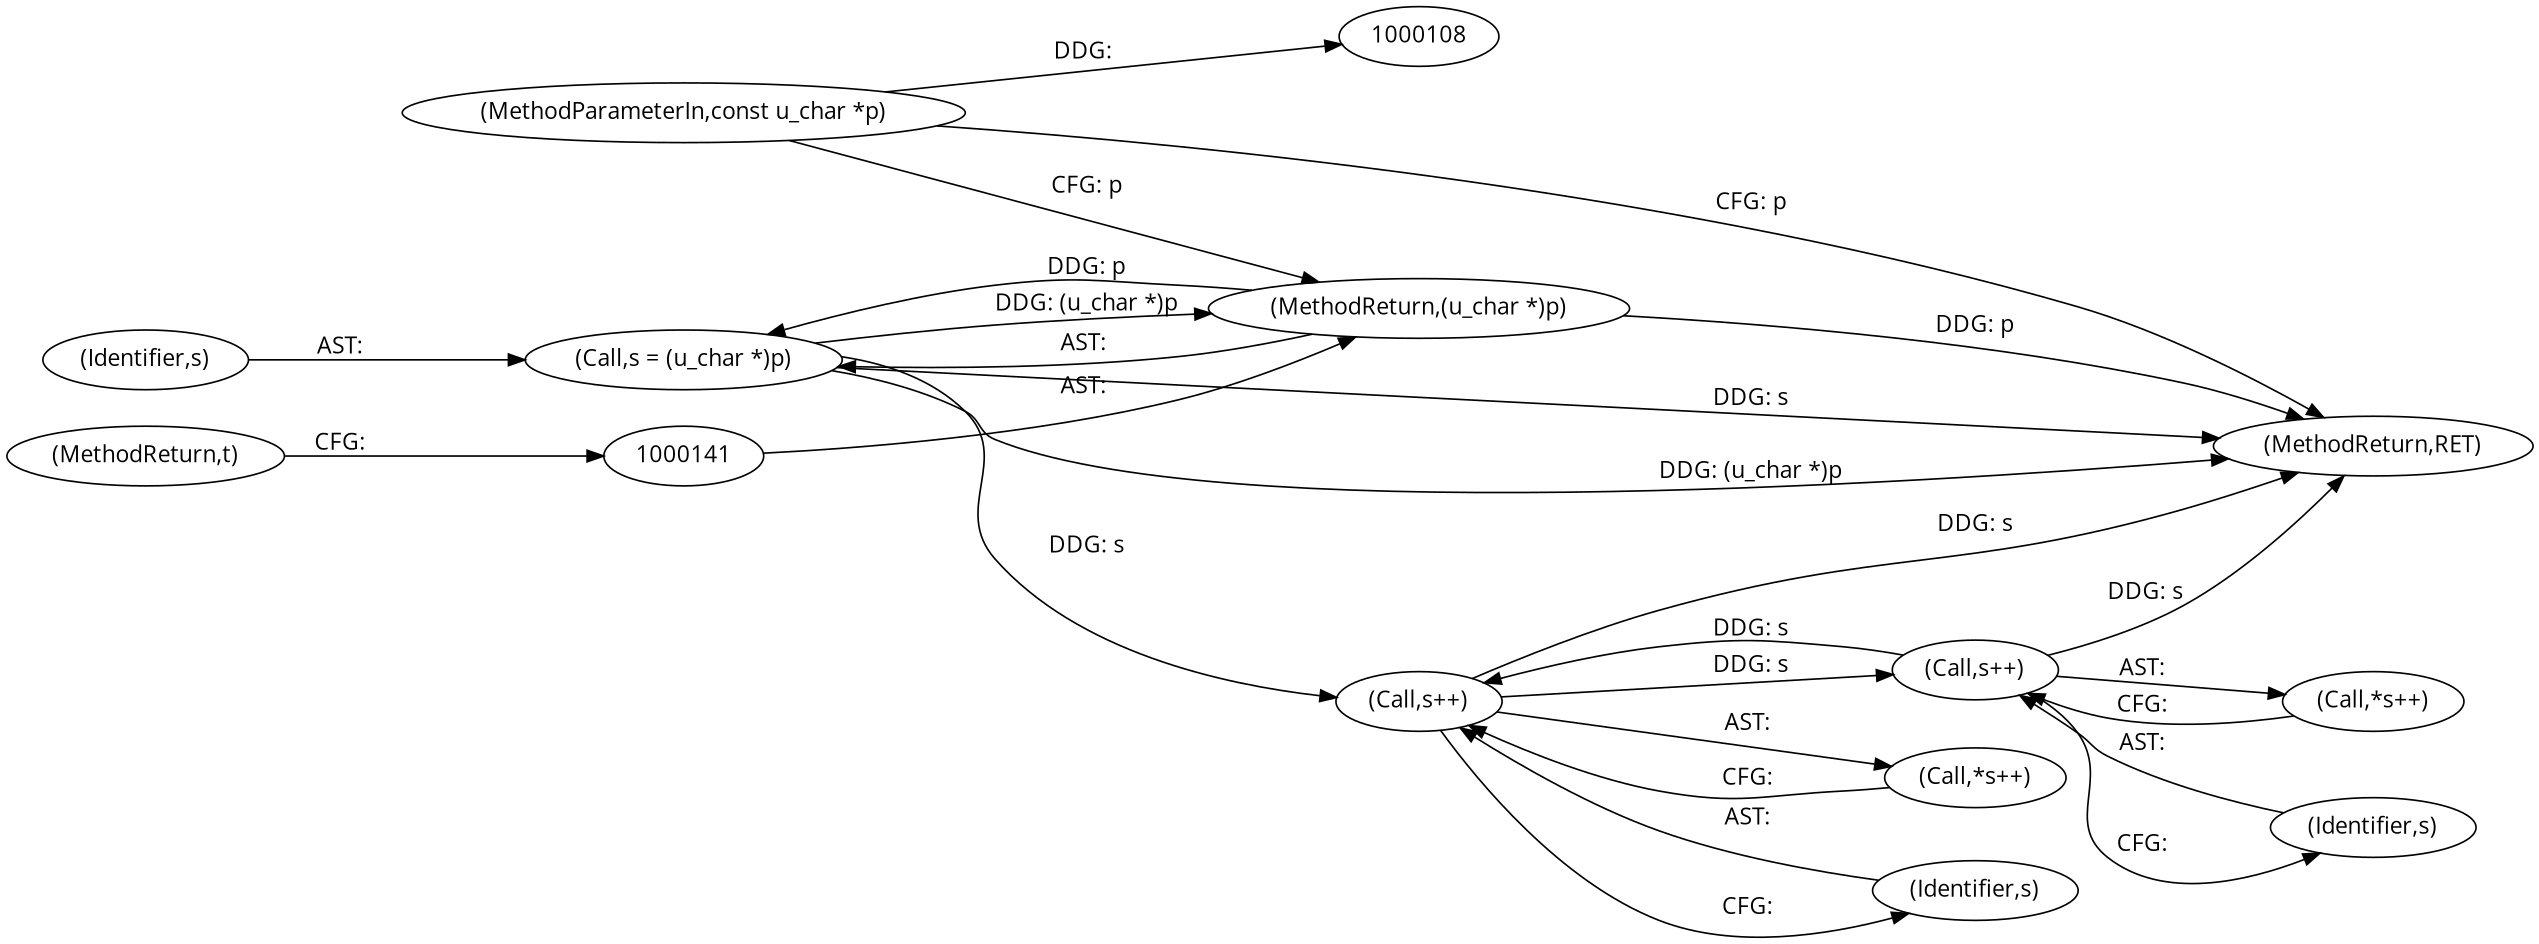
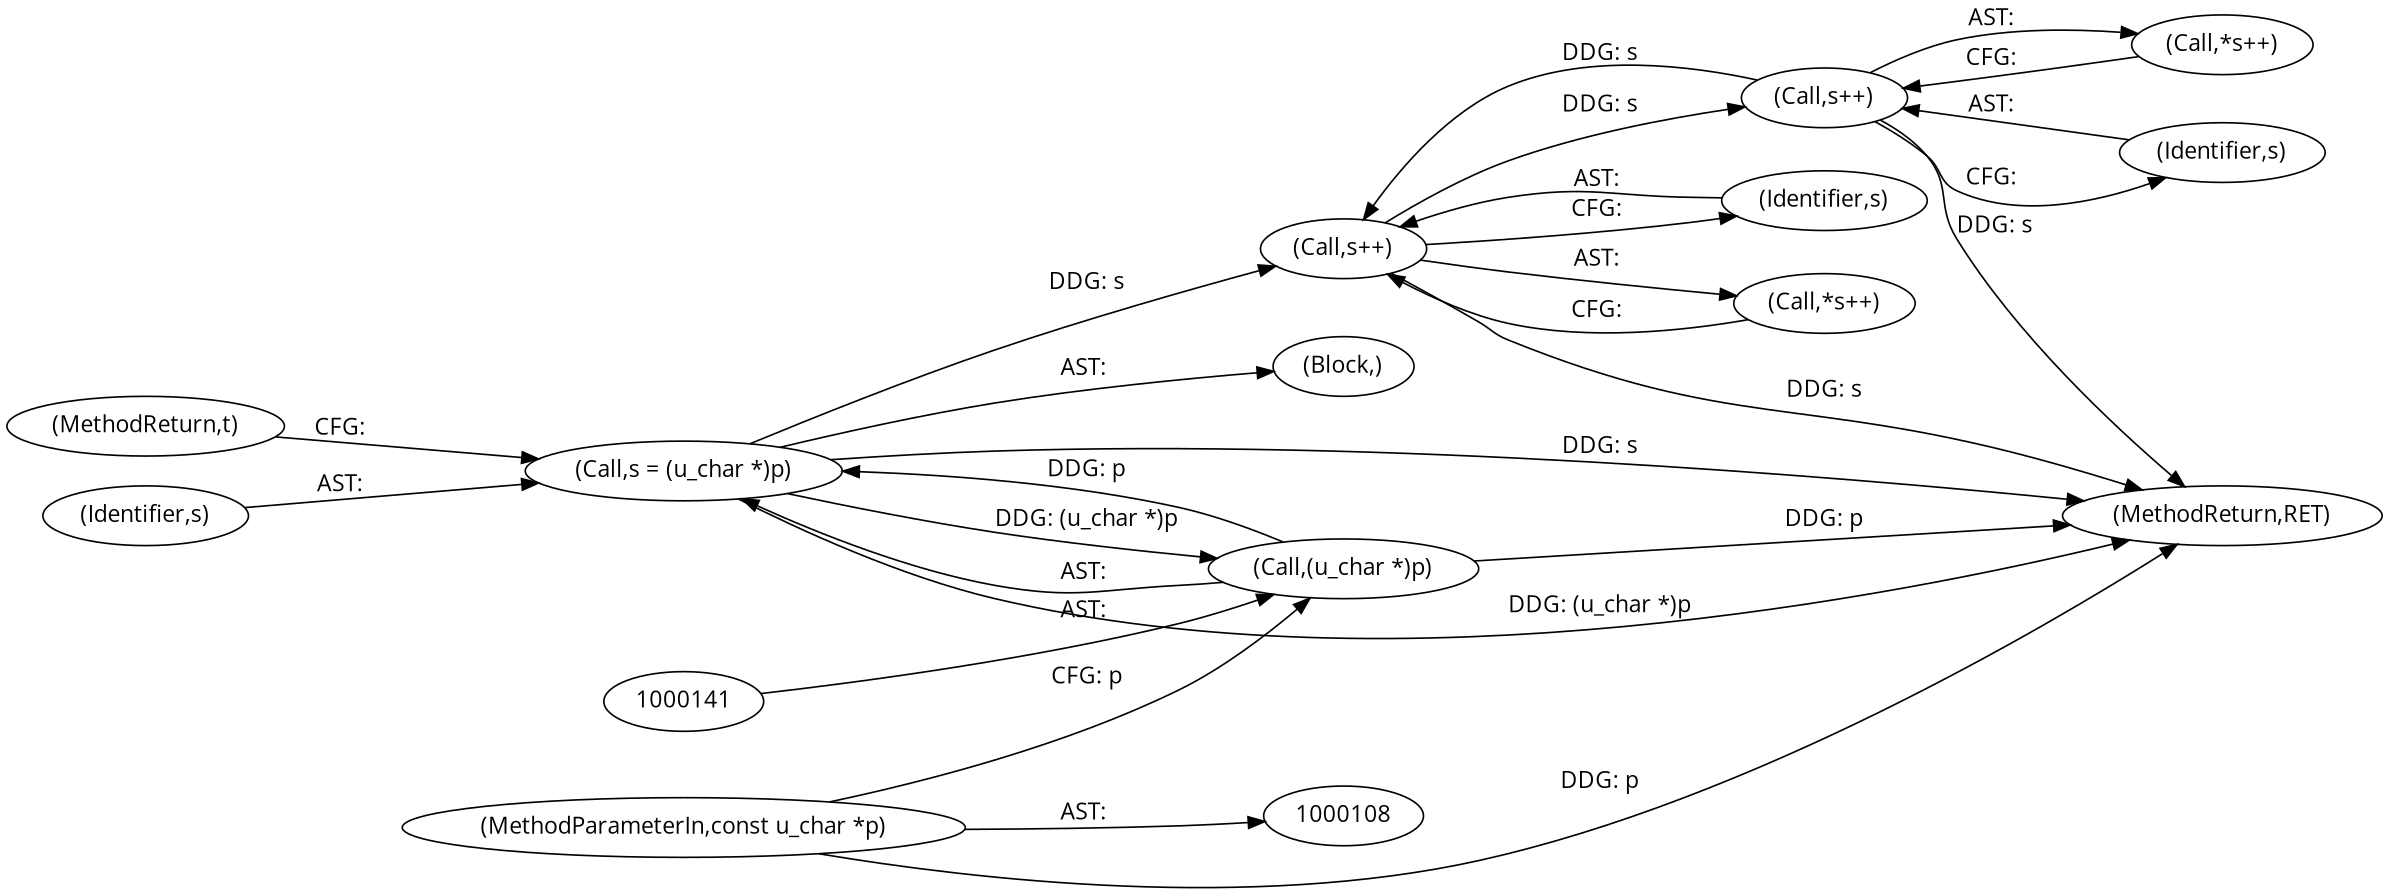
(1087, 52) -> (1087, 813)
(1751, 203) -> (1600, 782)
(1419, 308) -> (1344, 569)
none -> (1344, 366)
(436, 456) -> (399, 447)
